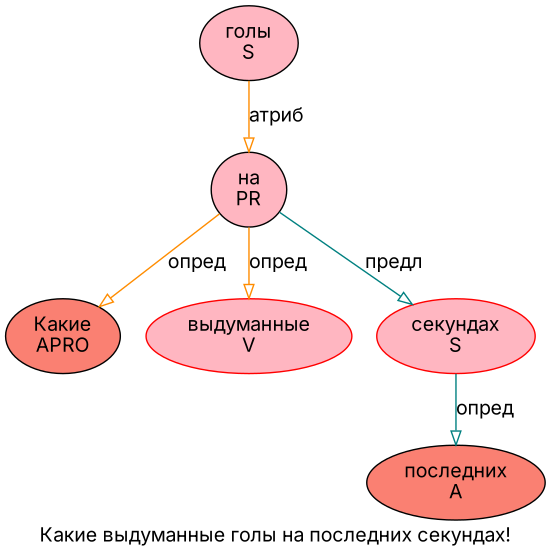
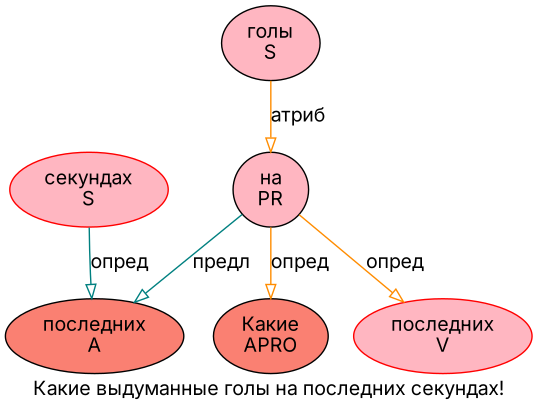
(340, 254) -> (194, 254)
(249, 336) -> (443, 336)
